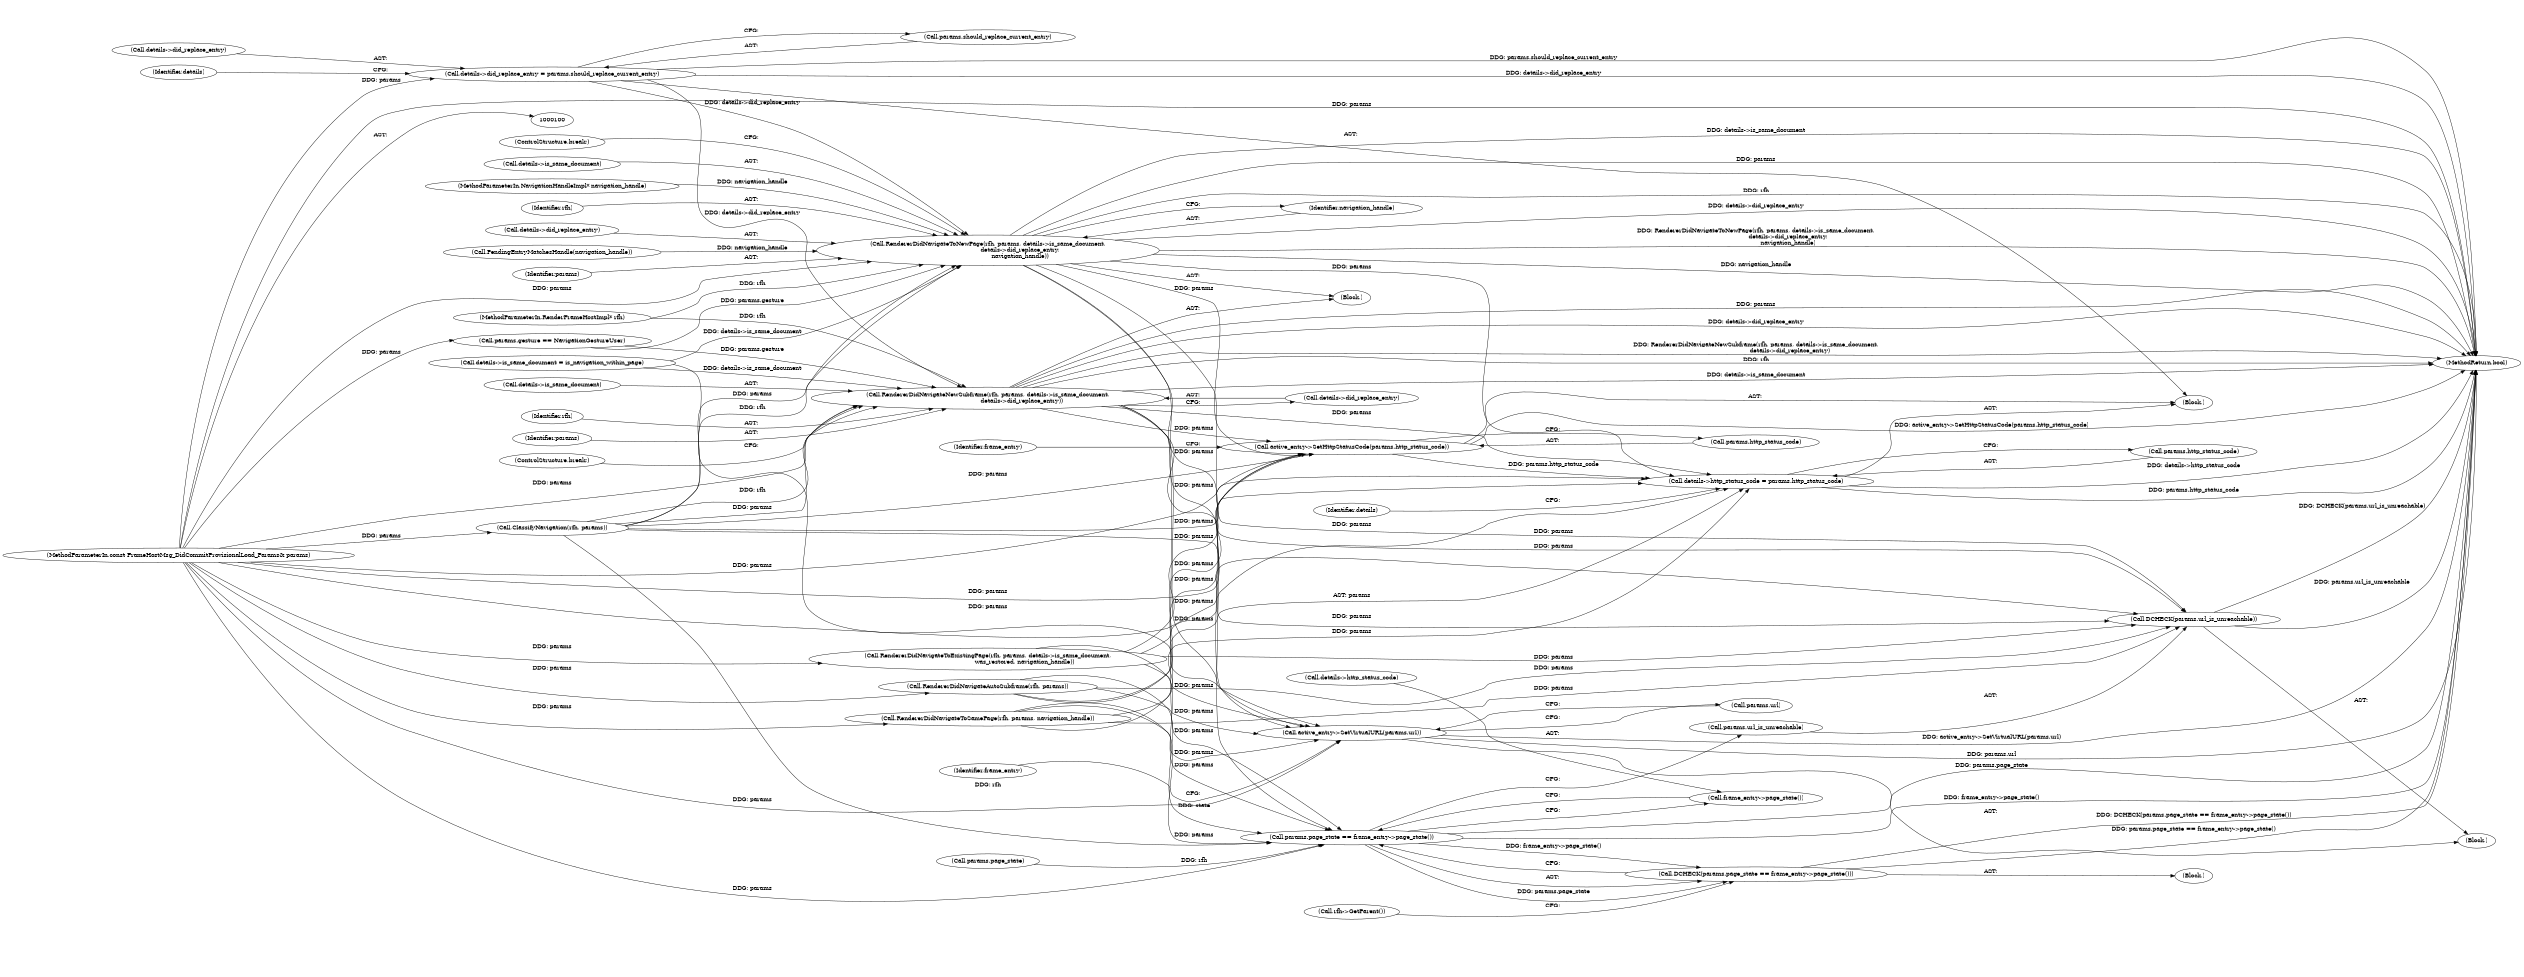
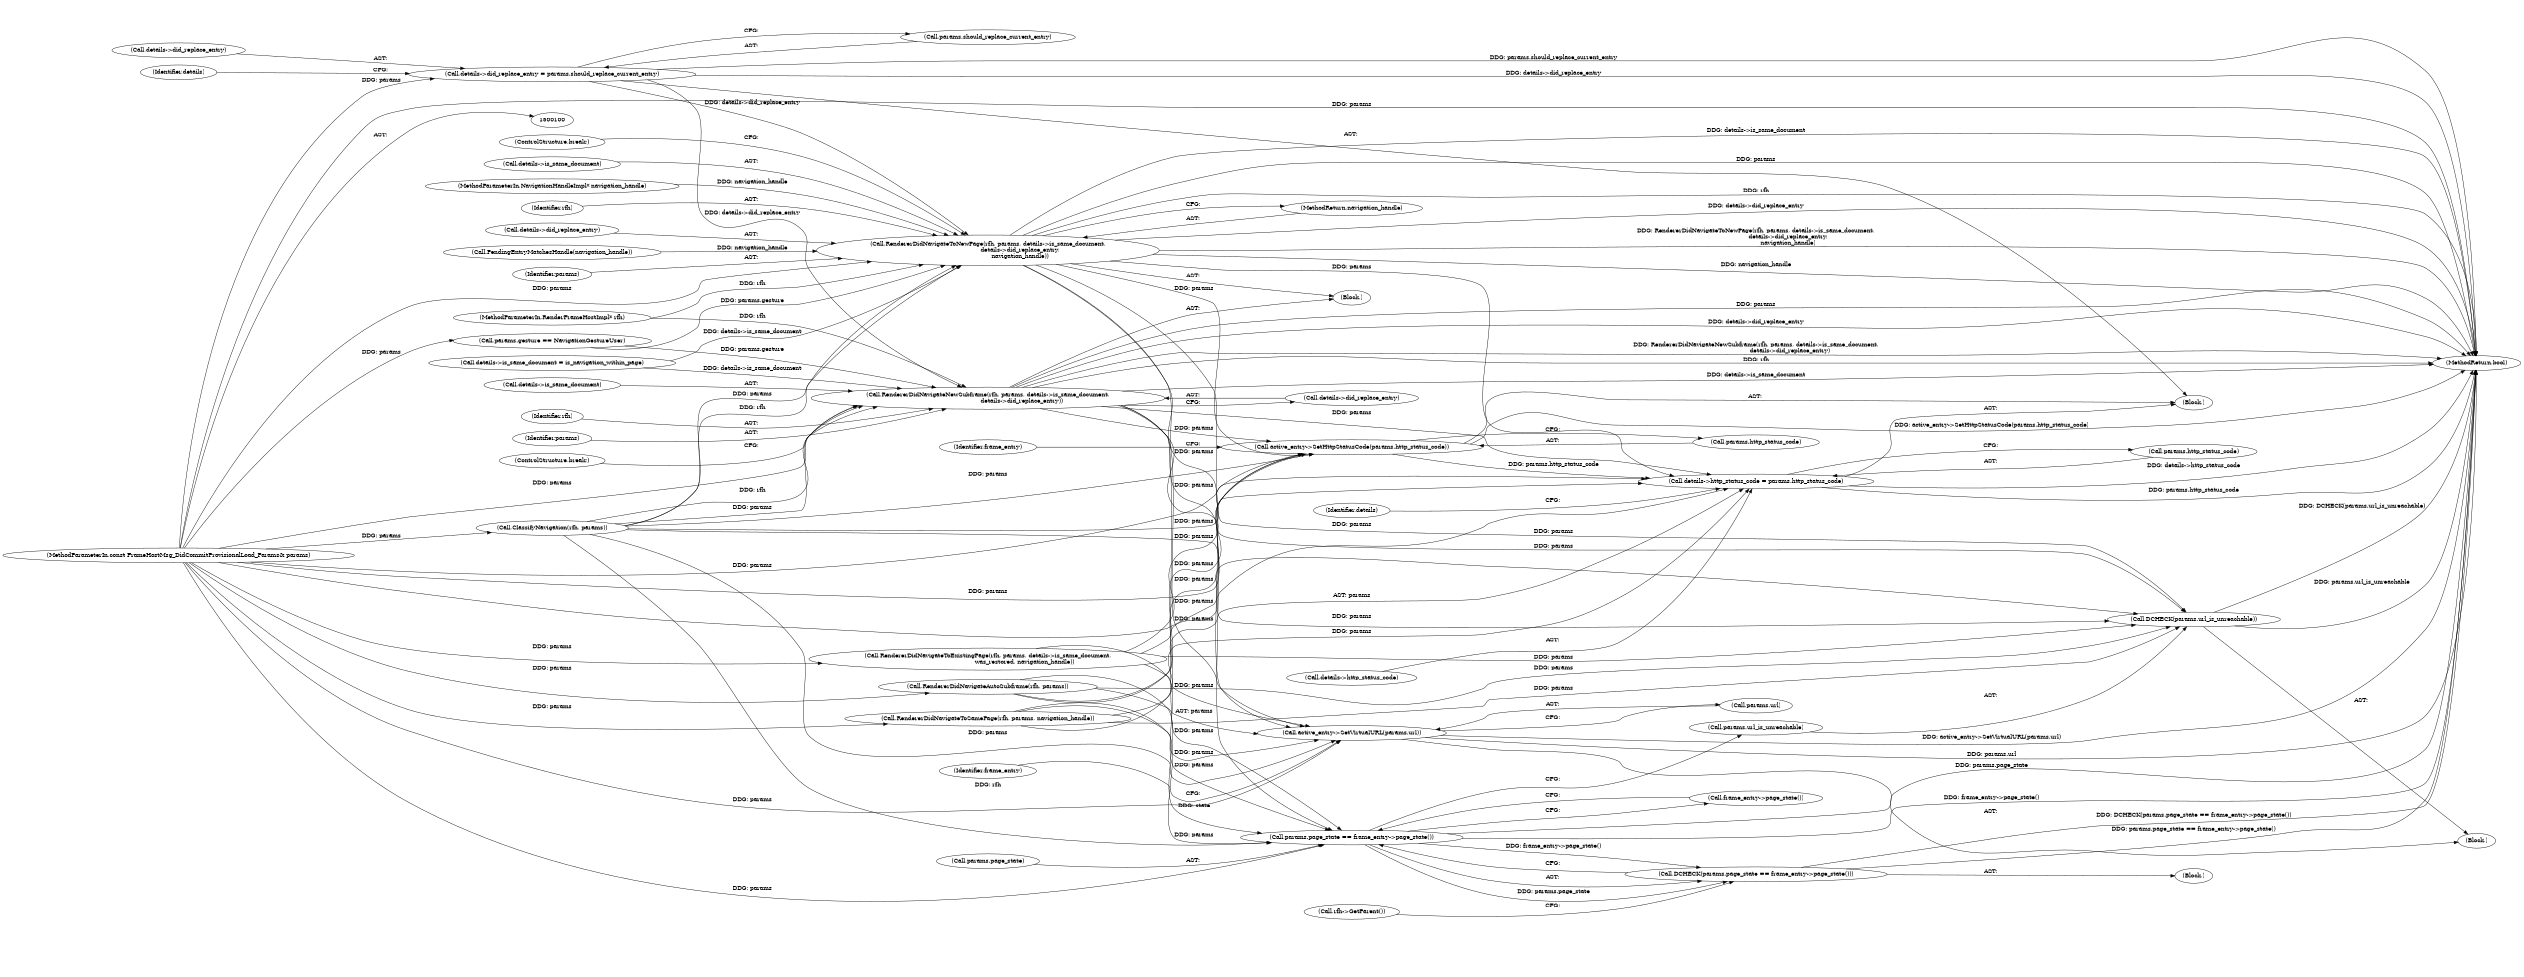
(552, 120) -> (552, 120)
(1352, 208) -> (1352, 208)
(948, 631) -> (914, 756)
(1554, 704) -> (1554, 704)
(1194, 711) -> (1194, 711)
(1546, 755) -> (1601, 648)
(1194, 861) -> (1194, 861)
